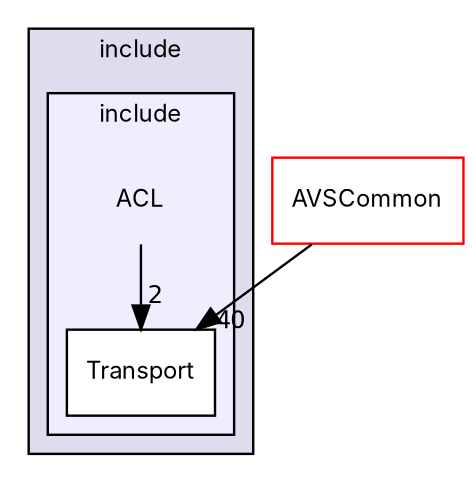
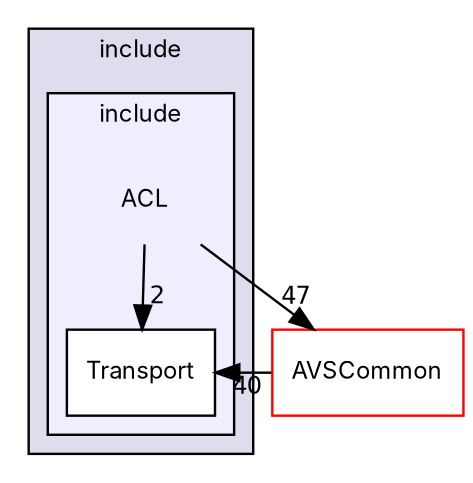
none -> (269, 295)
